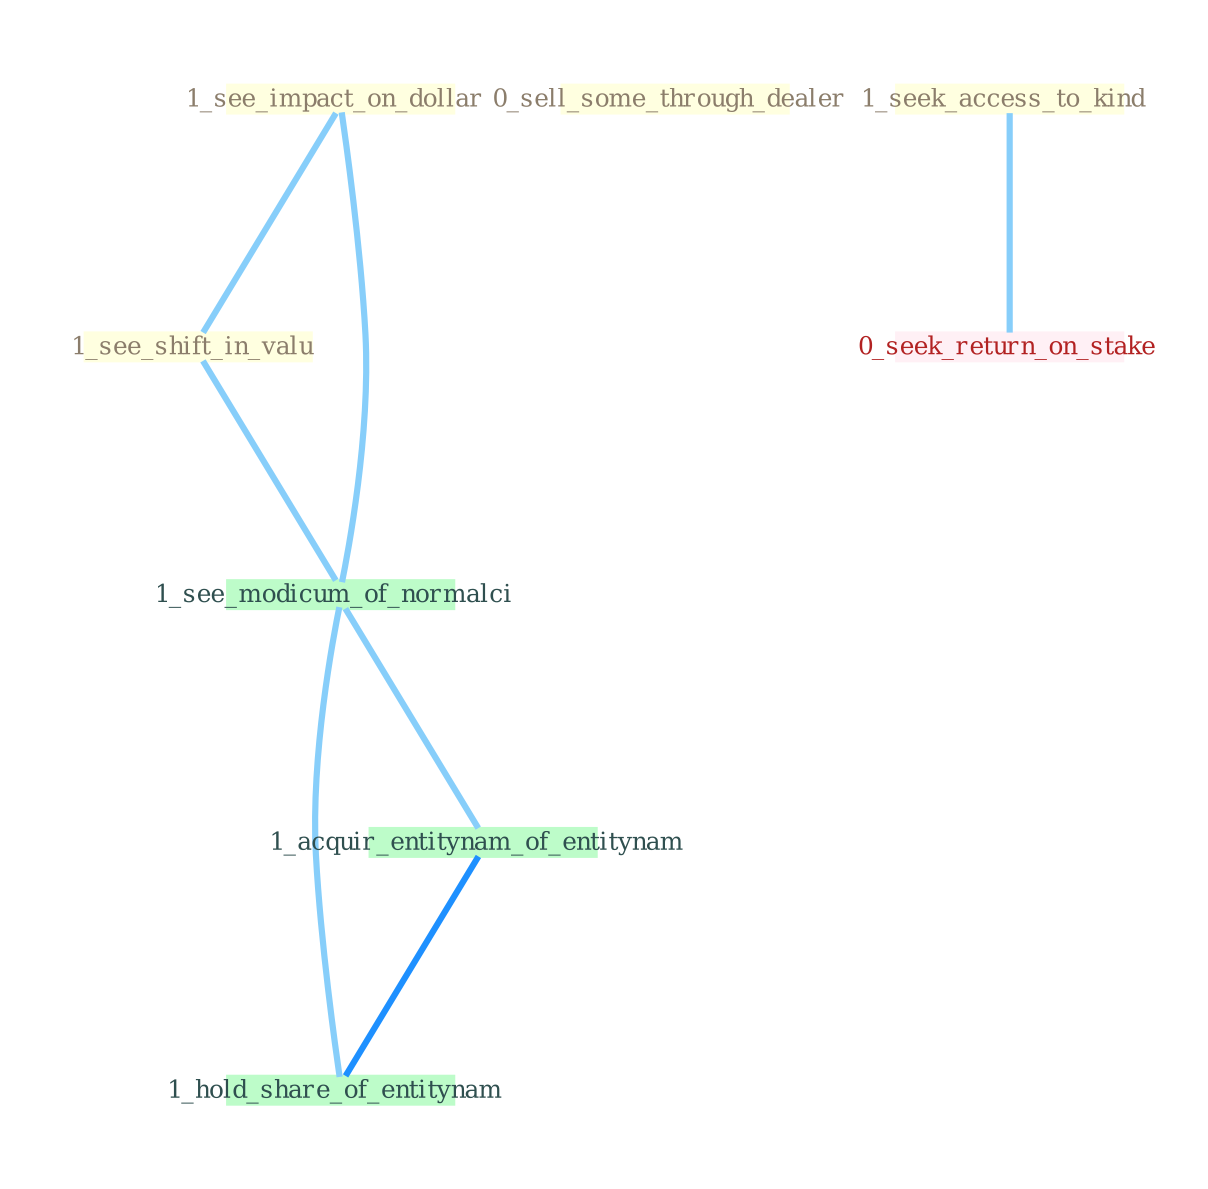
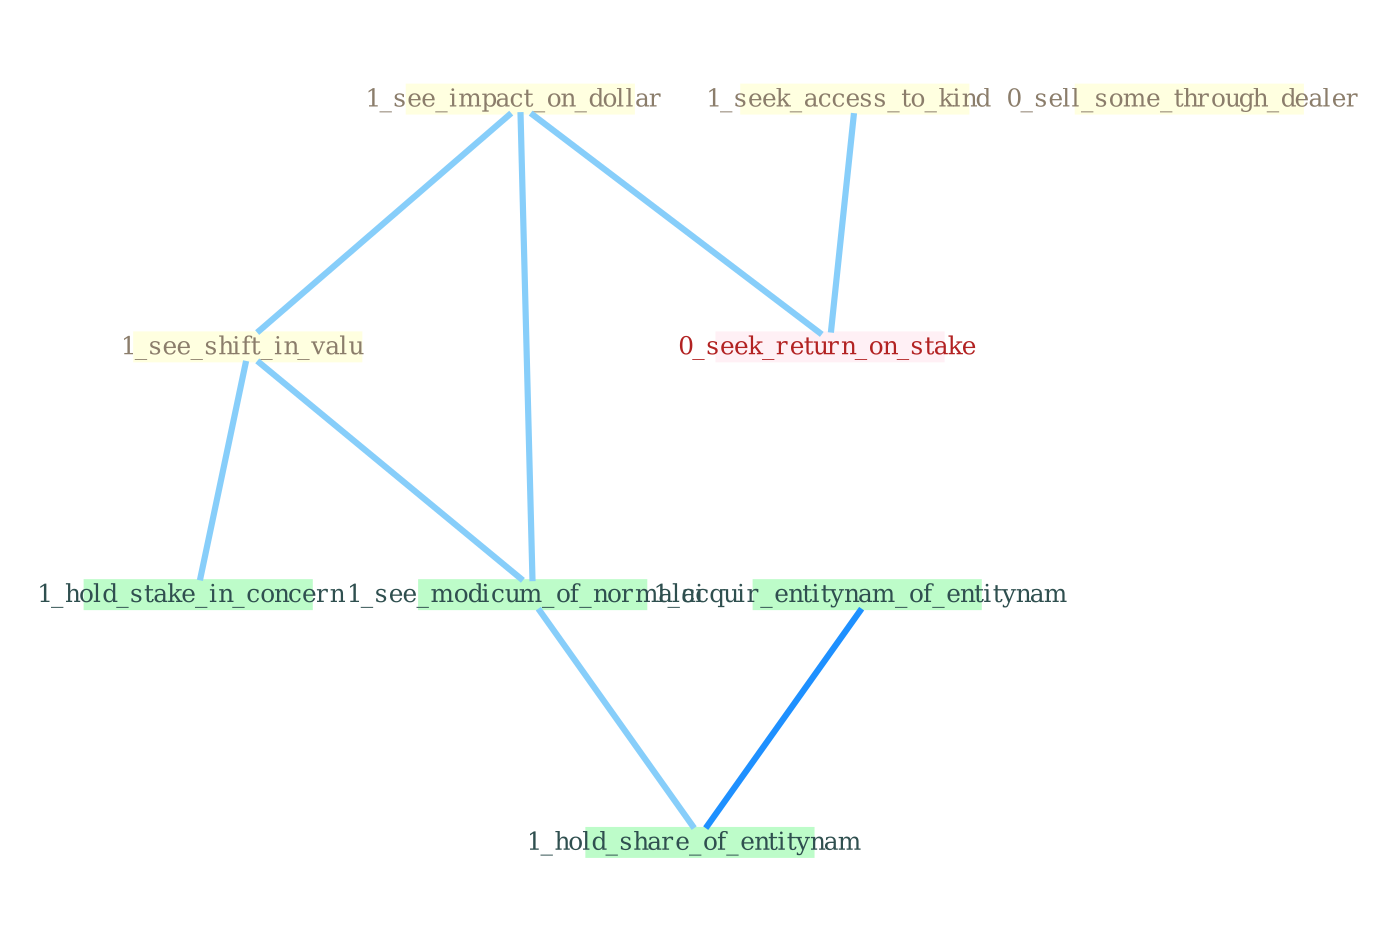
none -> (676, 224)
none -> (198, 595)
(412, 718) -> none
